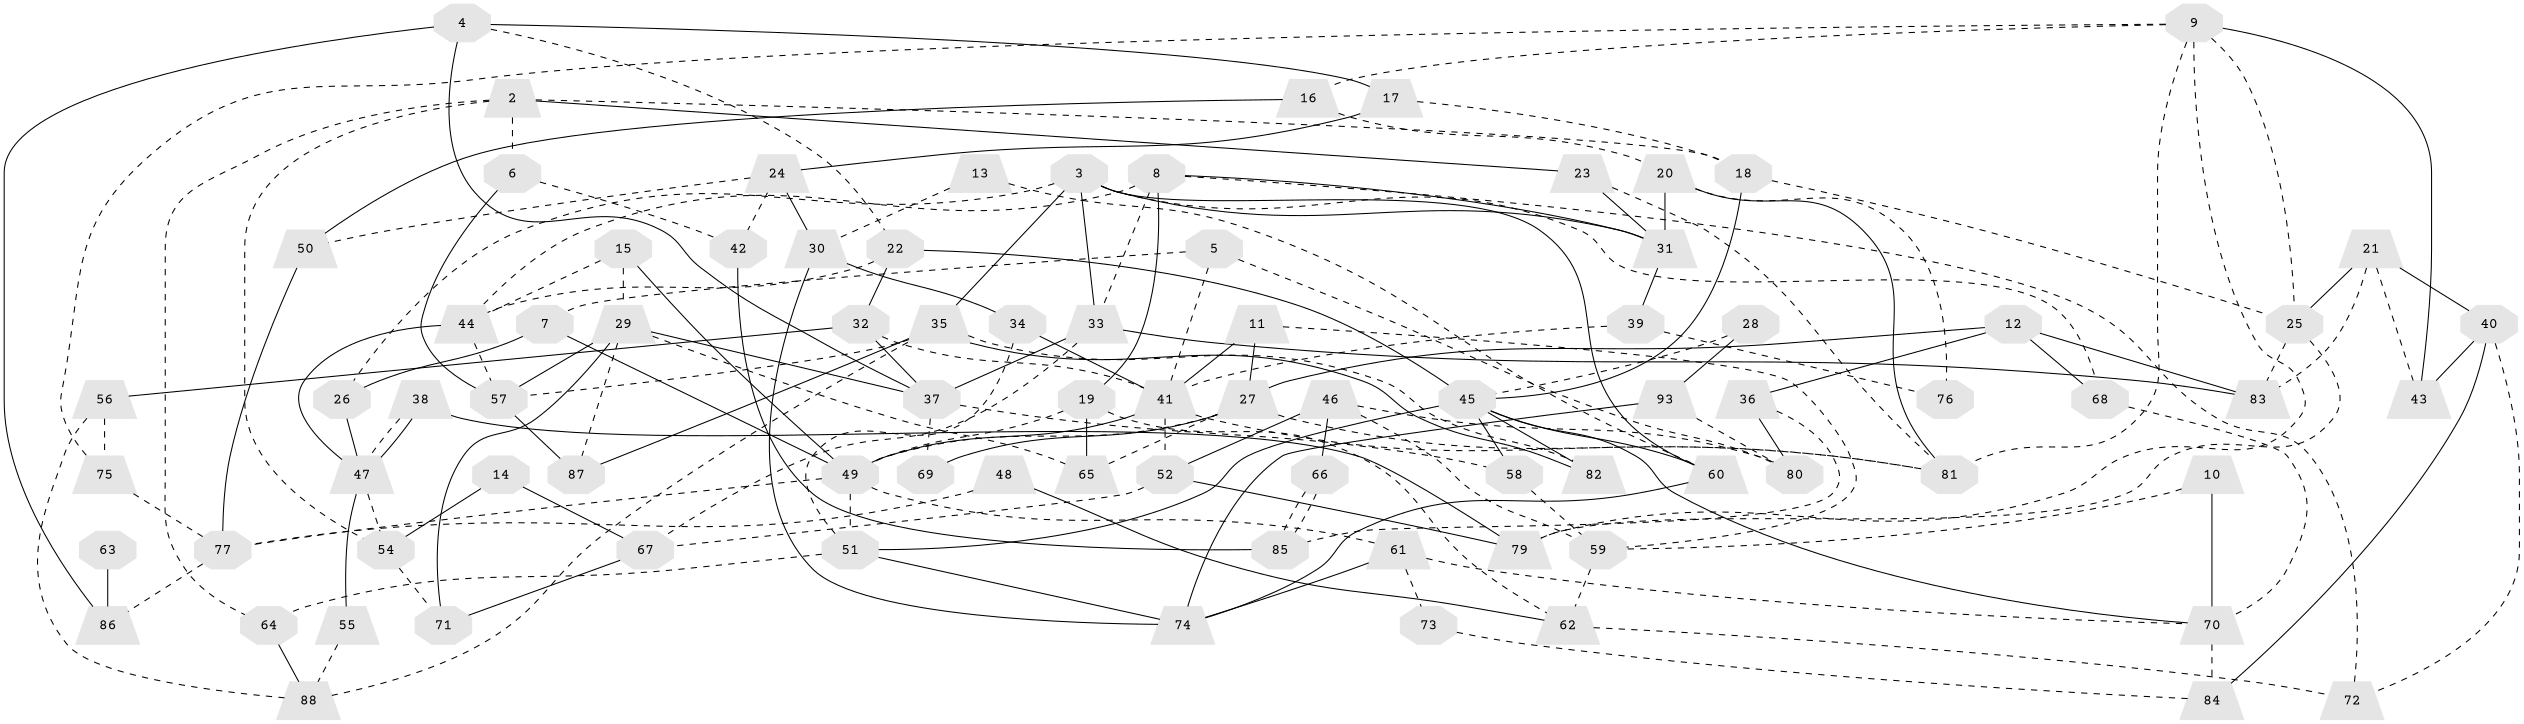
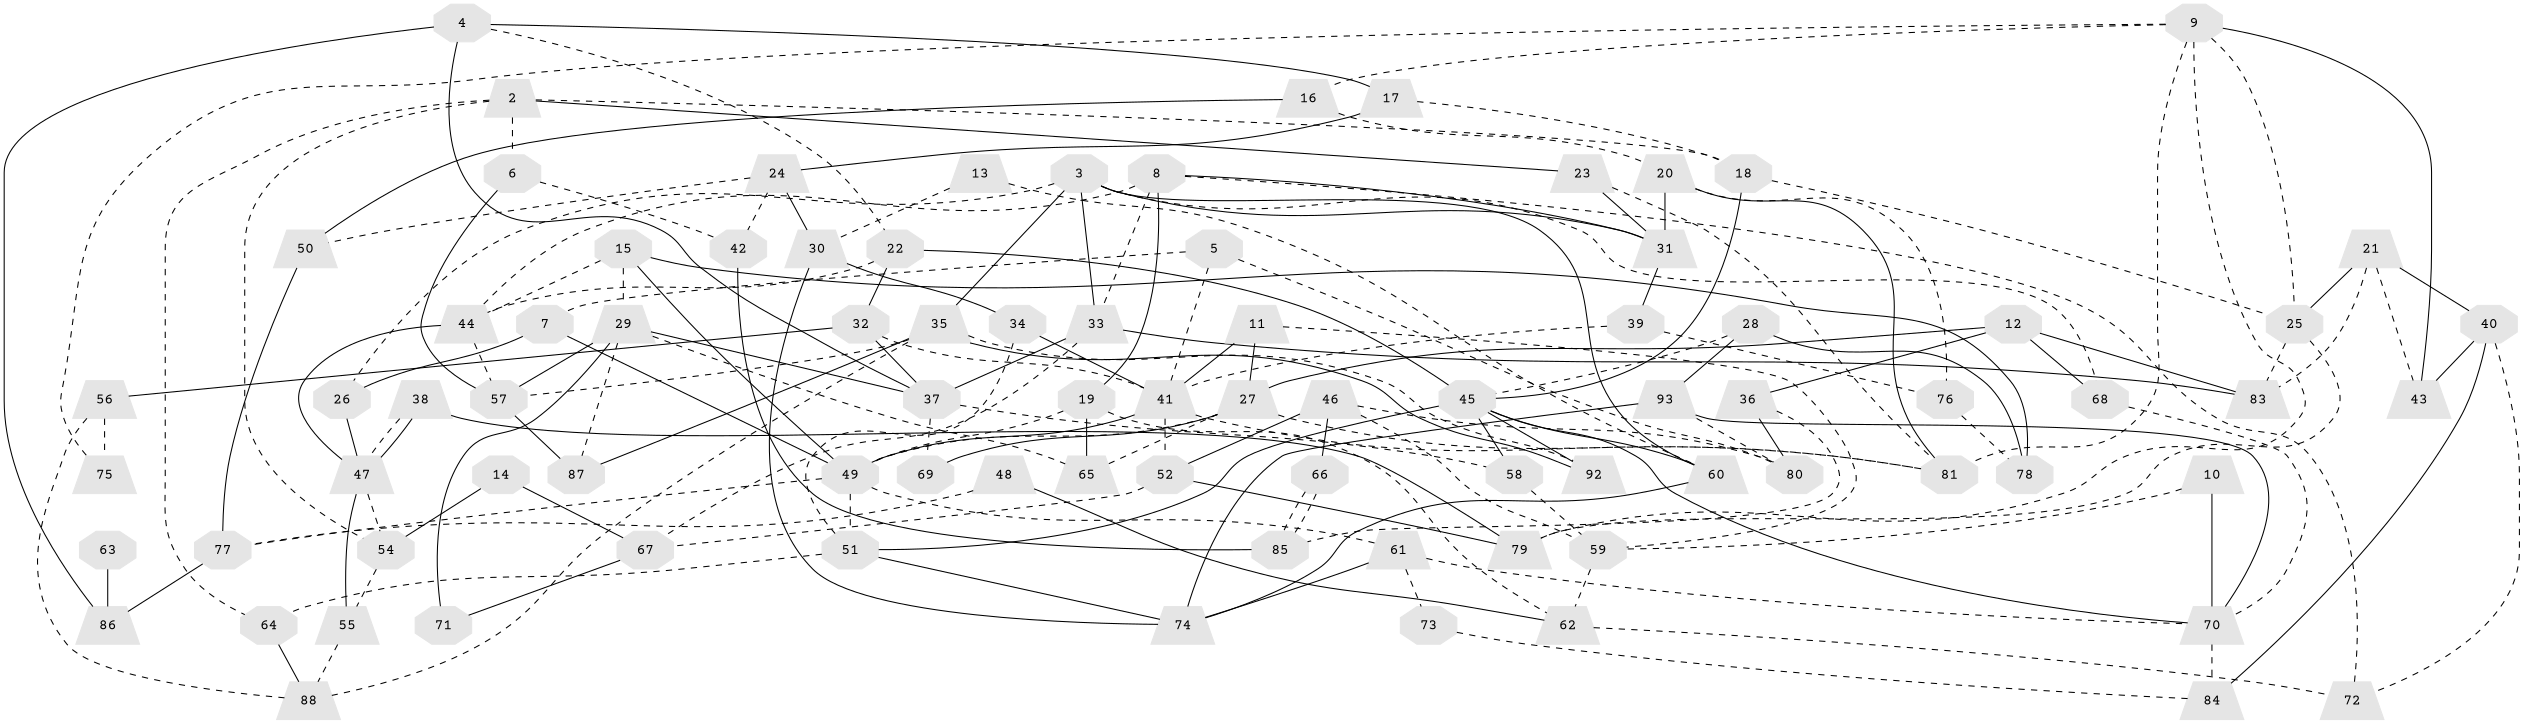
none -> (2058, 428)
(1594, 475) -> (1594, 475)
none -> (2025, 475)
(173, 518) -> none
(165, 588) -> (165, 588)
(417, 591) -> (368, 585)
